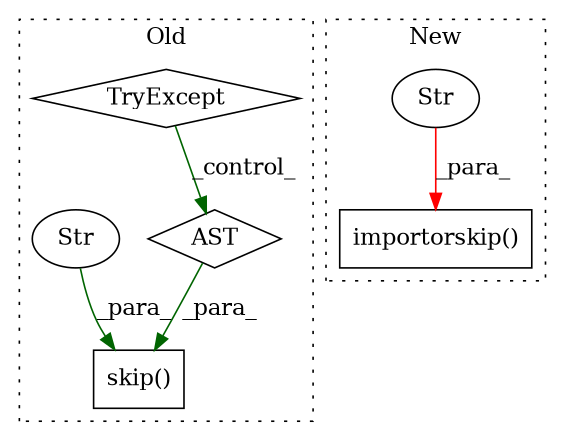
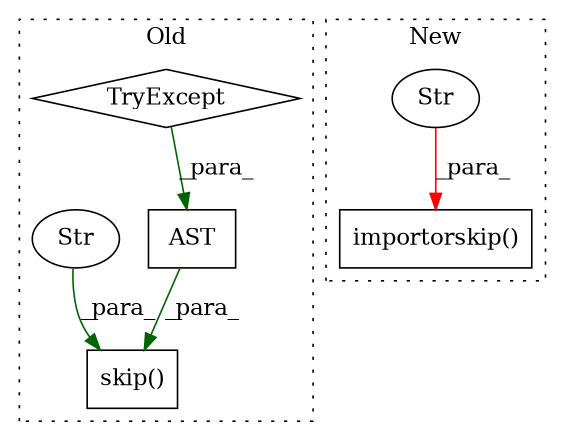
(244, 169) -> (216, 169)
(215, 239) -> (192, 239)
